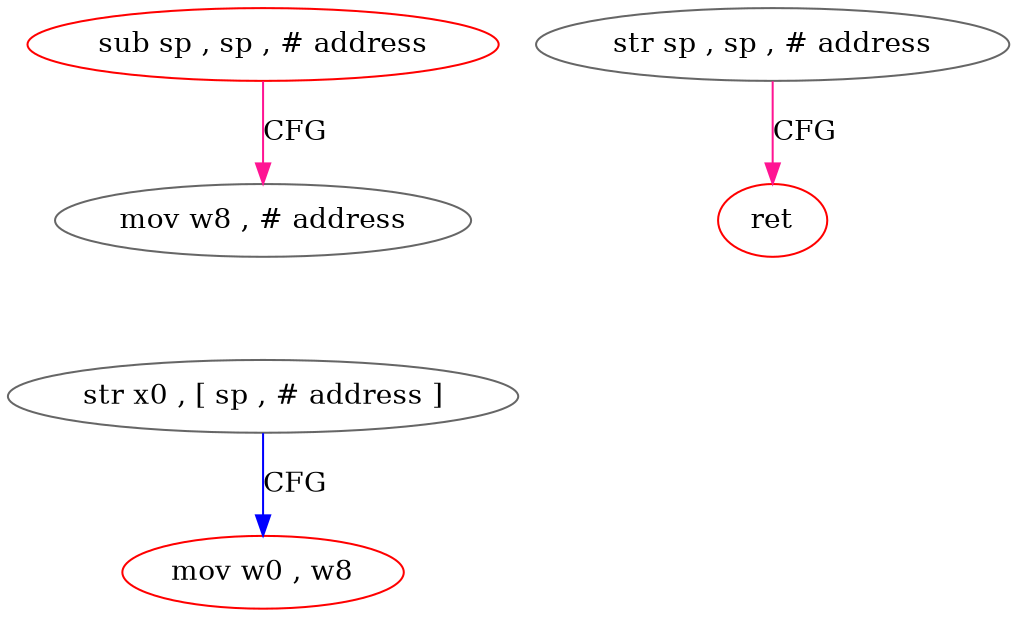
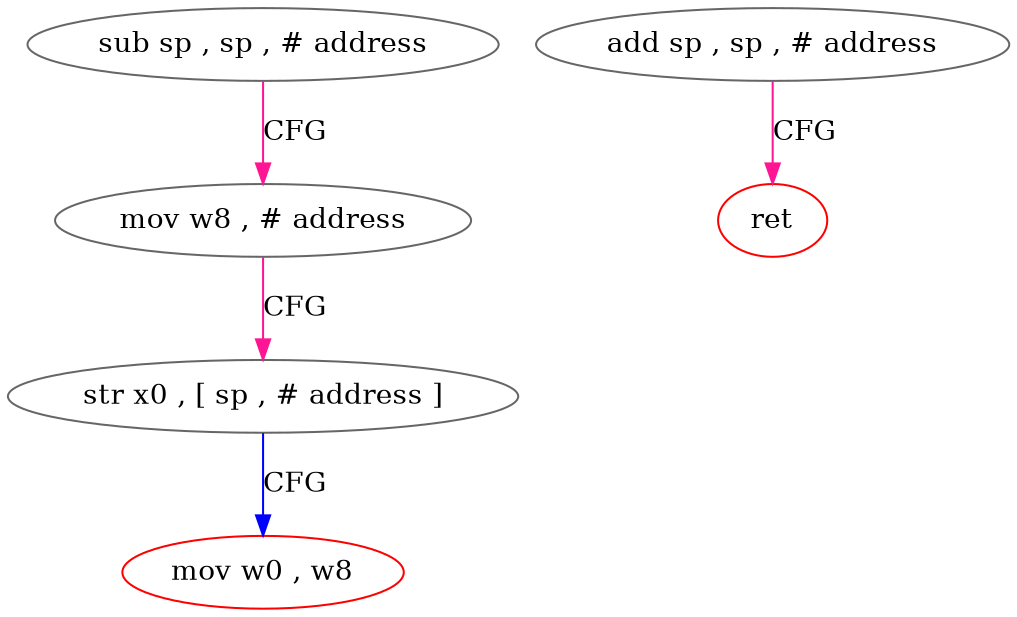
(263, 44) -> (263, 44)
(773, 44) -> (773, 44)
none -> (263, 298)
